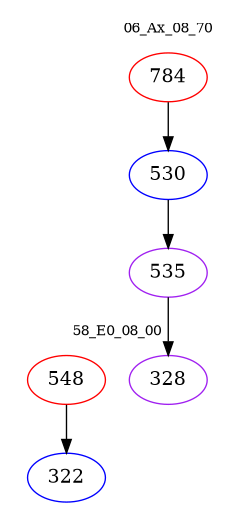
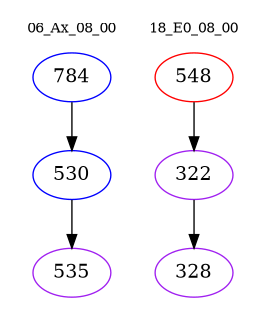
(168, 29) -> (72, 29)
(168, 77) -> (72, 77)
(168, 327) -> (194, 217)
(117, 332) -> (194, 29)
(66, 478) -> (194, 175)
